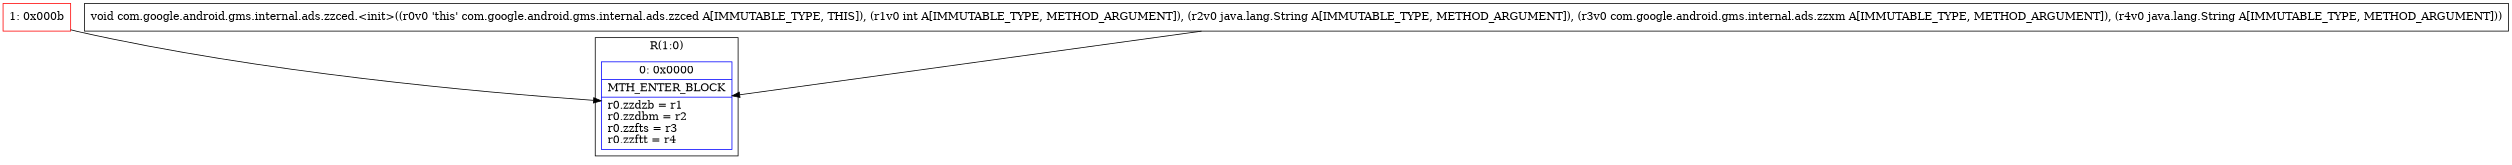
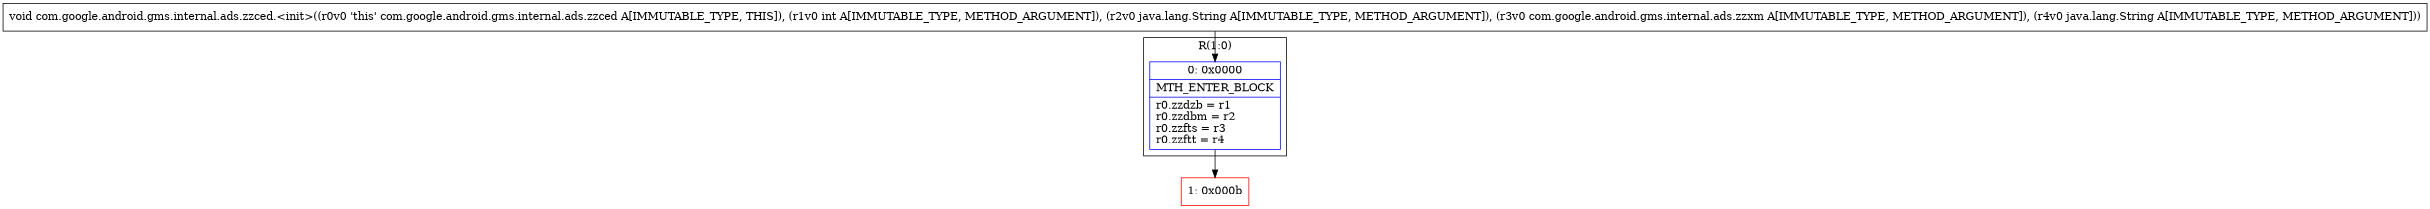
(331, 74) -> (1215, 161)
